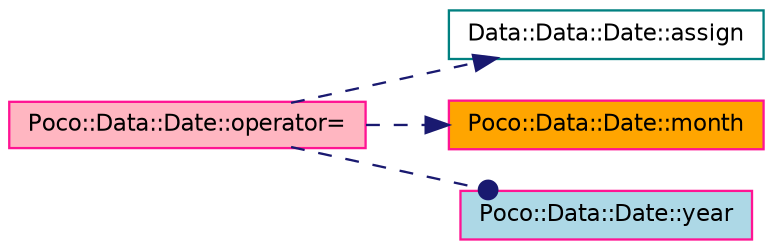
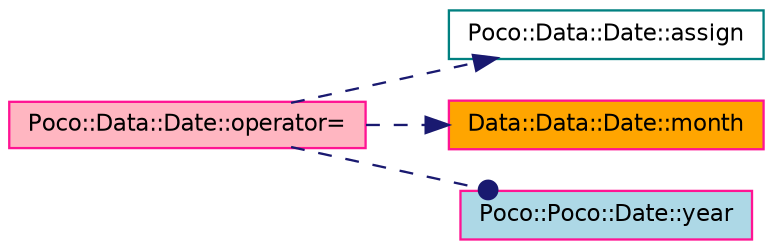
(606, 35) -> (606, 35)
(606, 125) -> (606, 125)
(606, 215) -> (606, 215)
